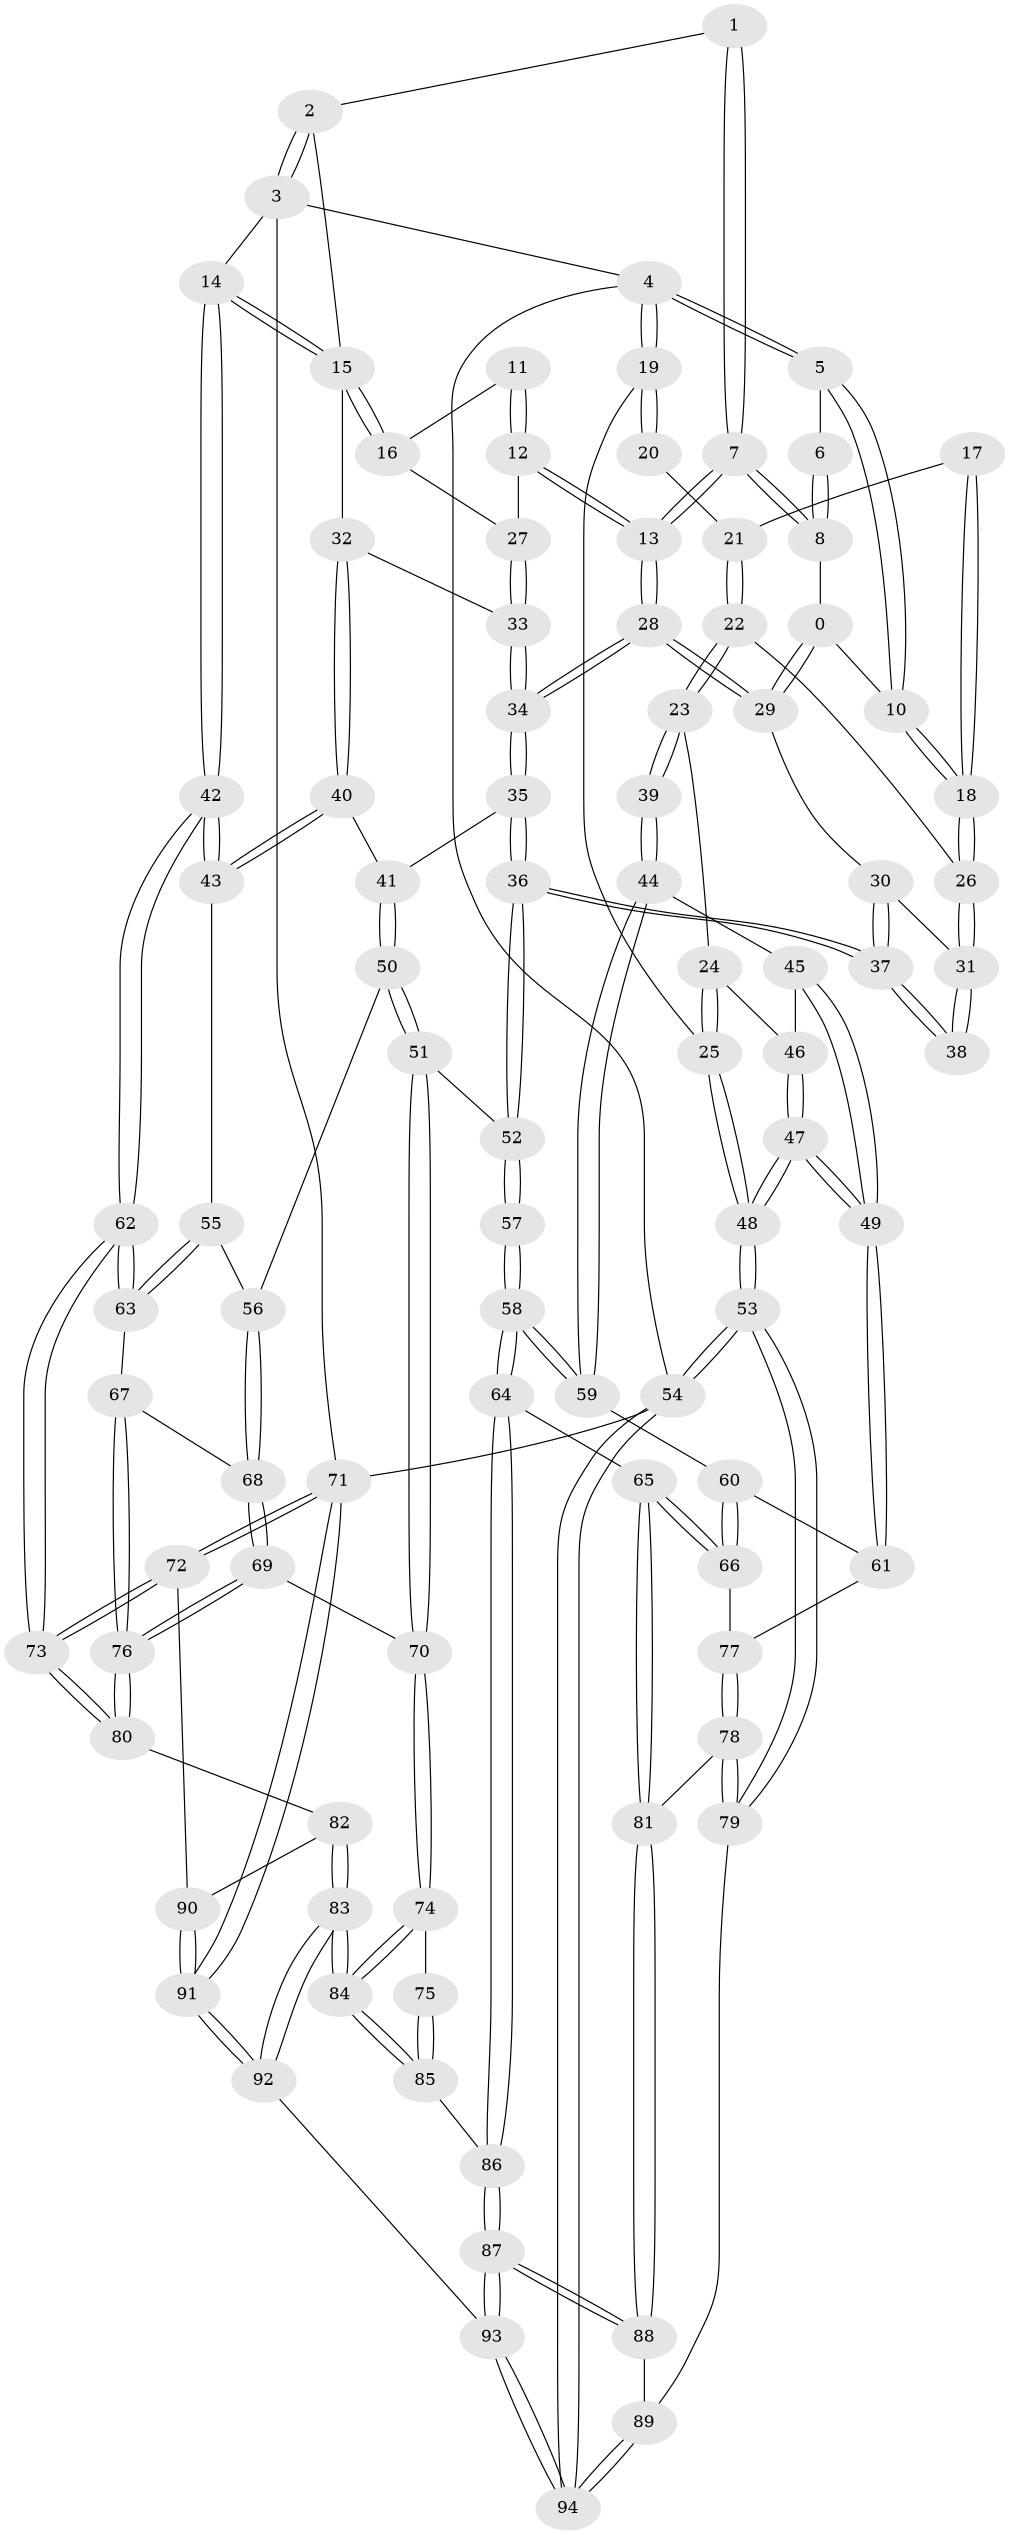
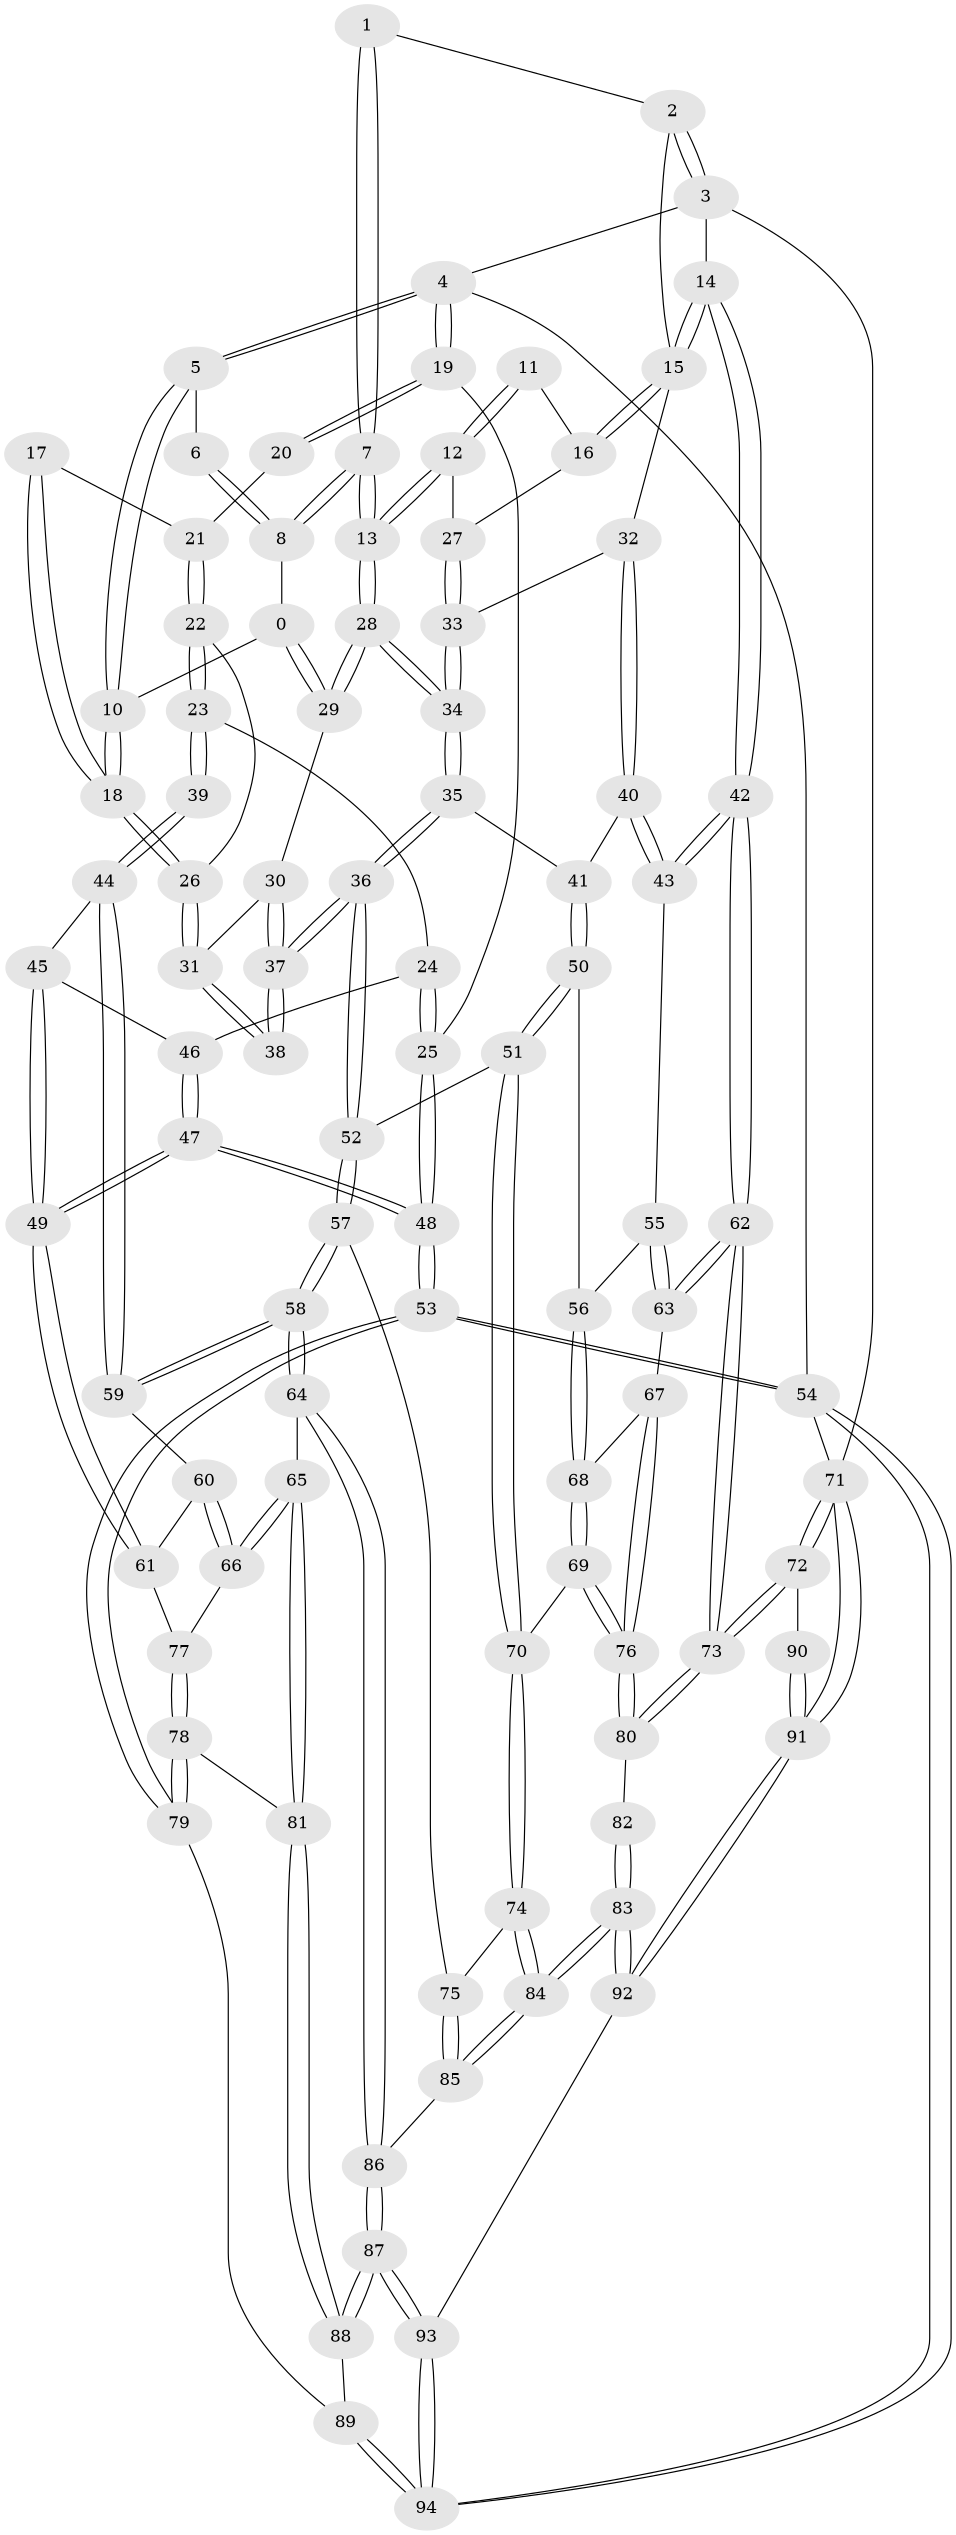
none -> (430, 1604)
(256, 1871) -> none
